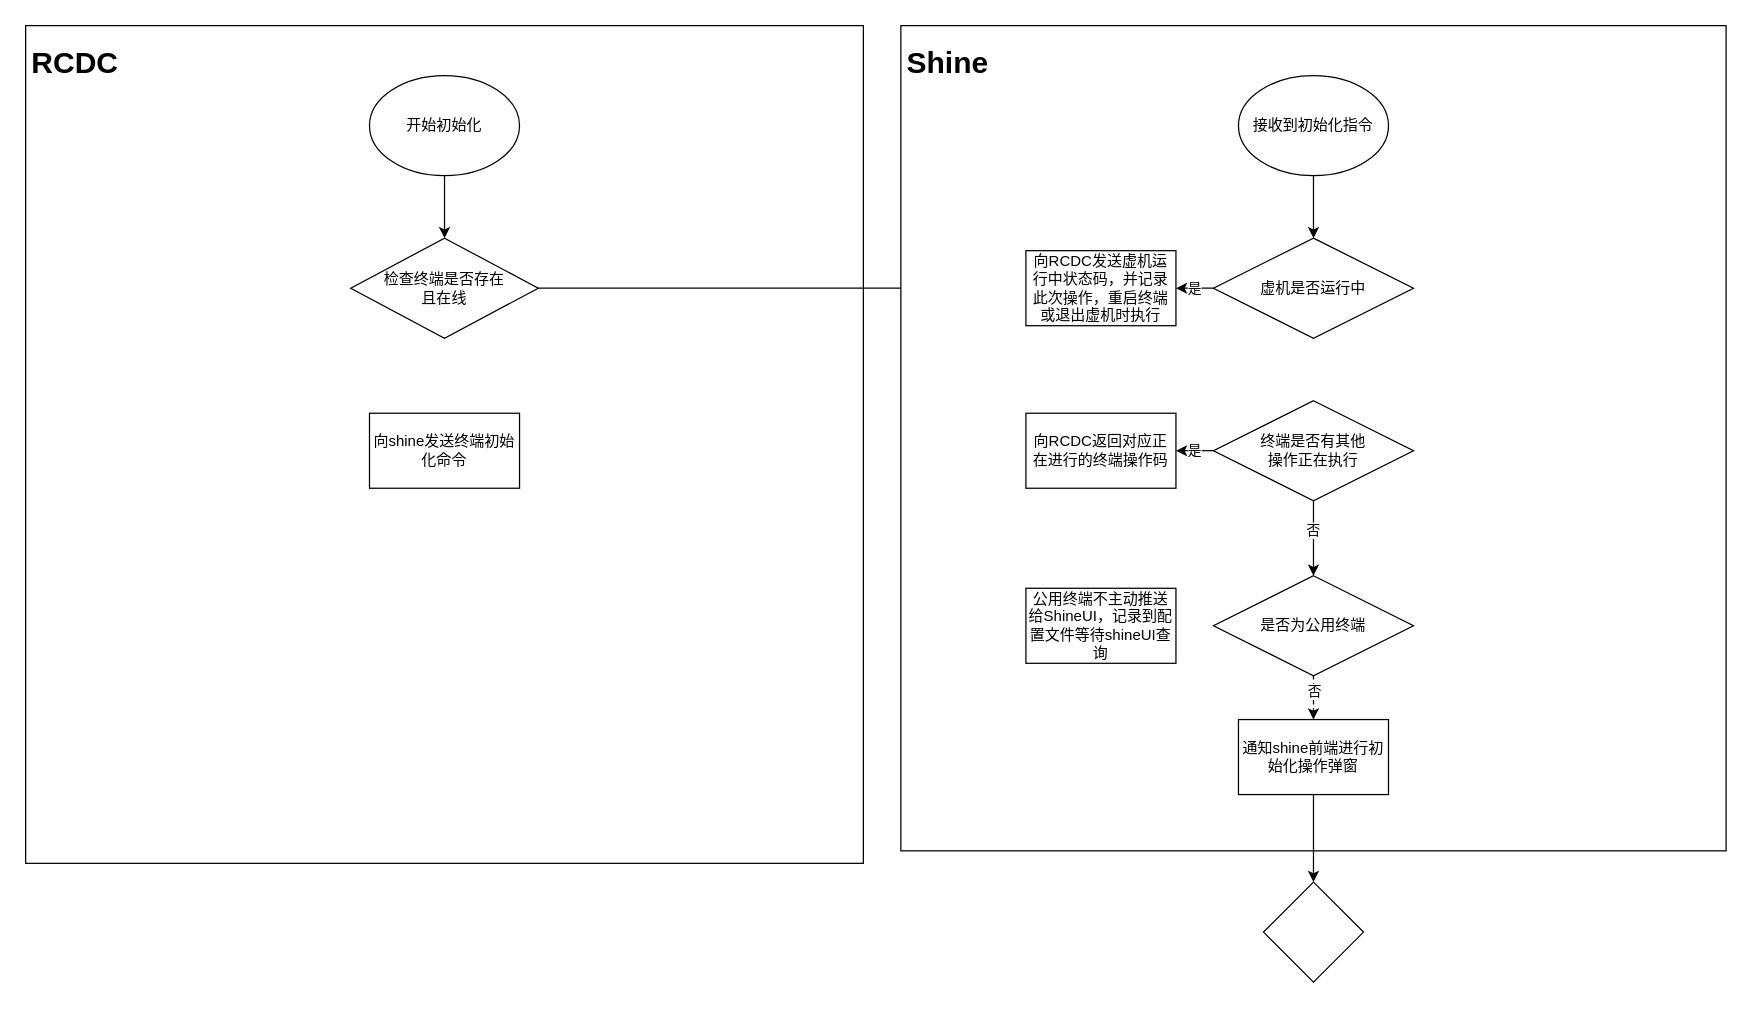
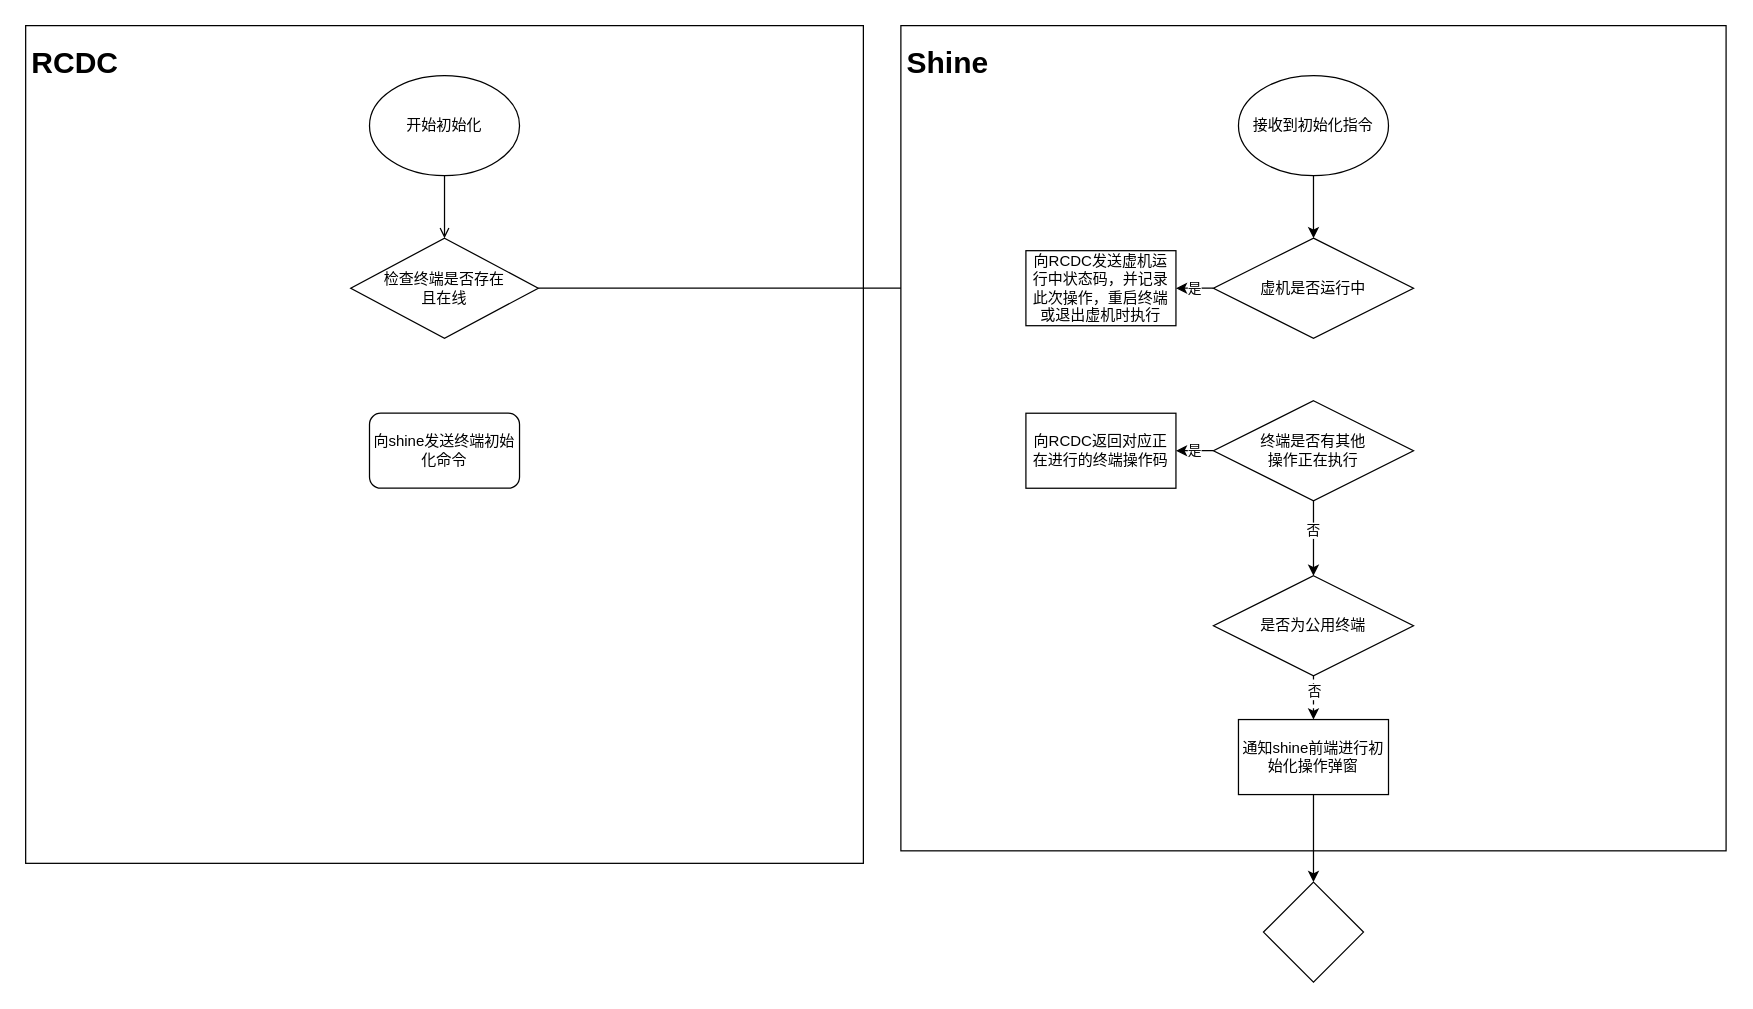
(444, 228) -> (444, 230)
(444, 451) -> (444, 451)
(1101, 626) -> none
